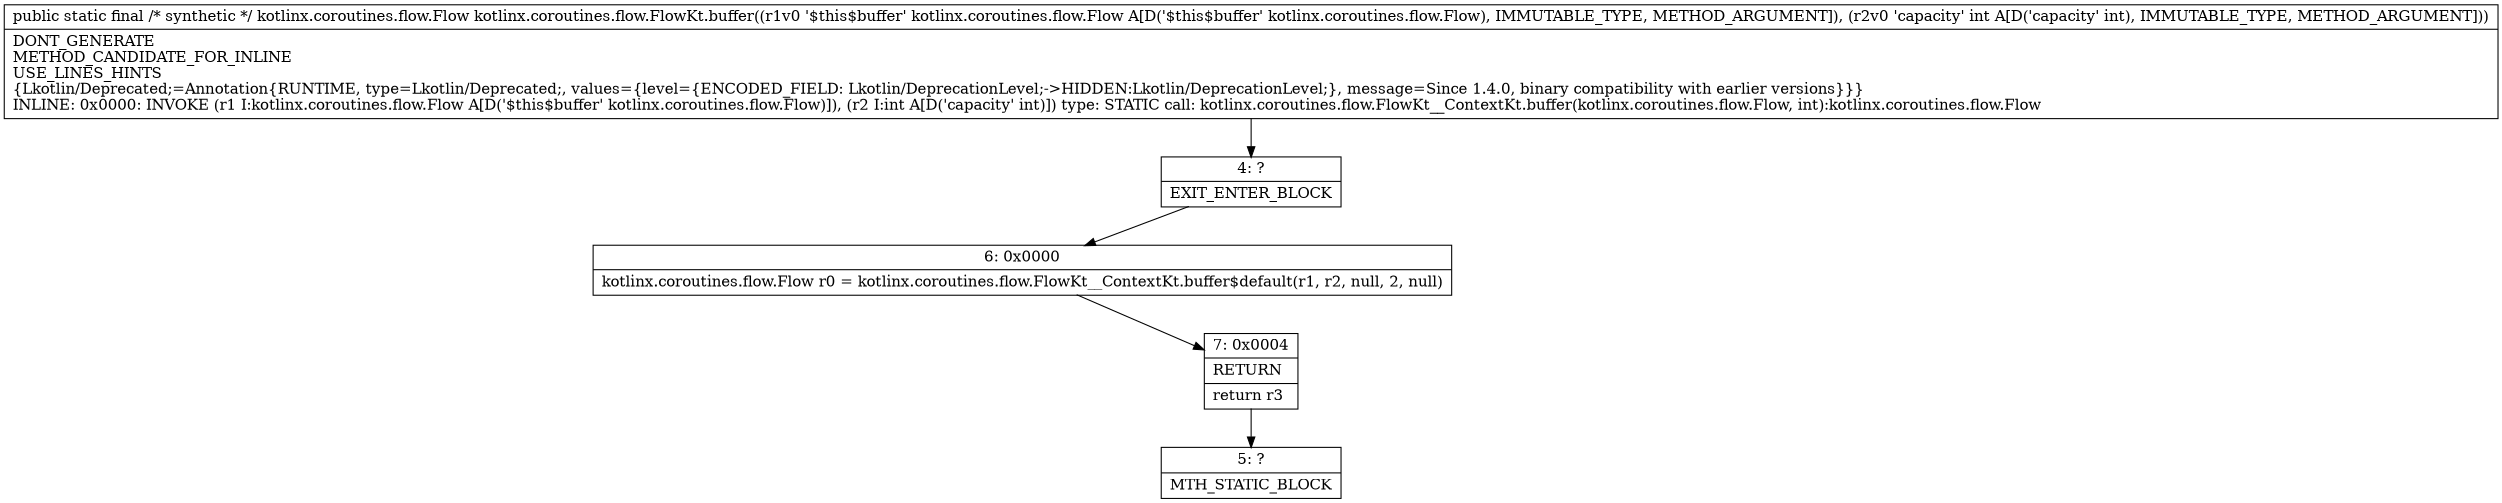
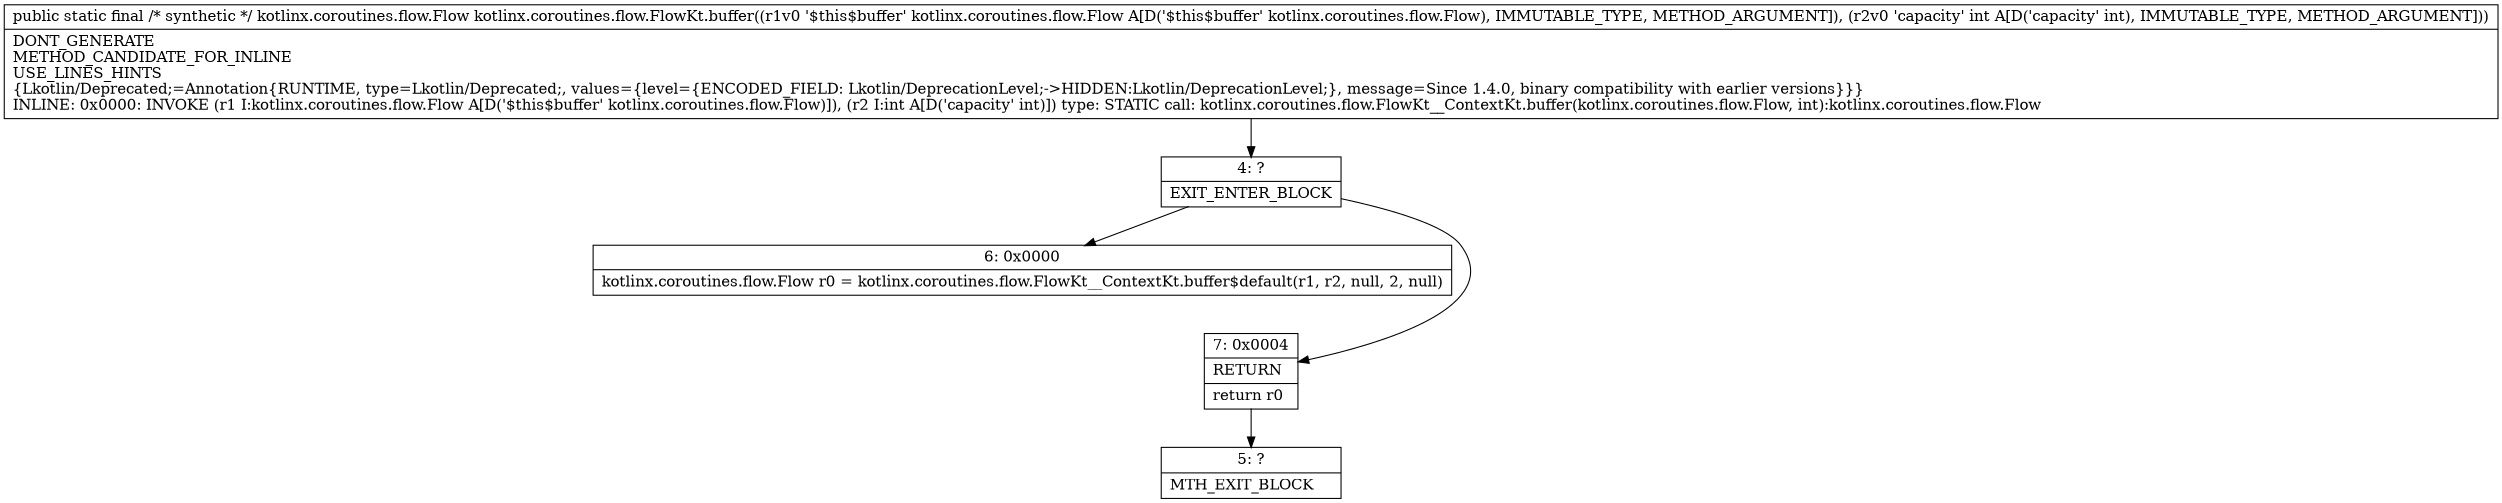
(1136, 320) -> (1465, 288)
(1248, 396) -> (1248, 396)
(1251, 485) -> (1242, 485)
